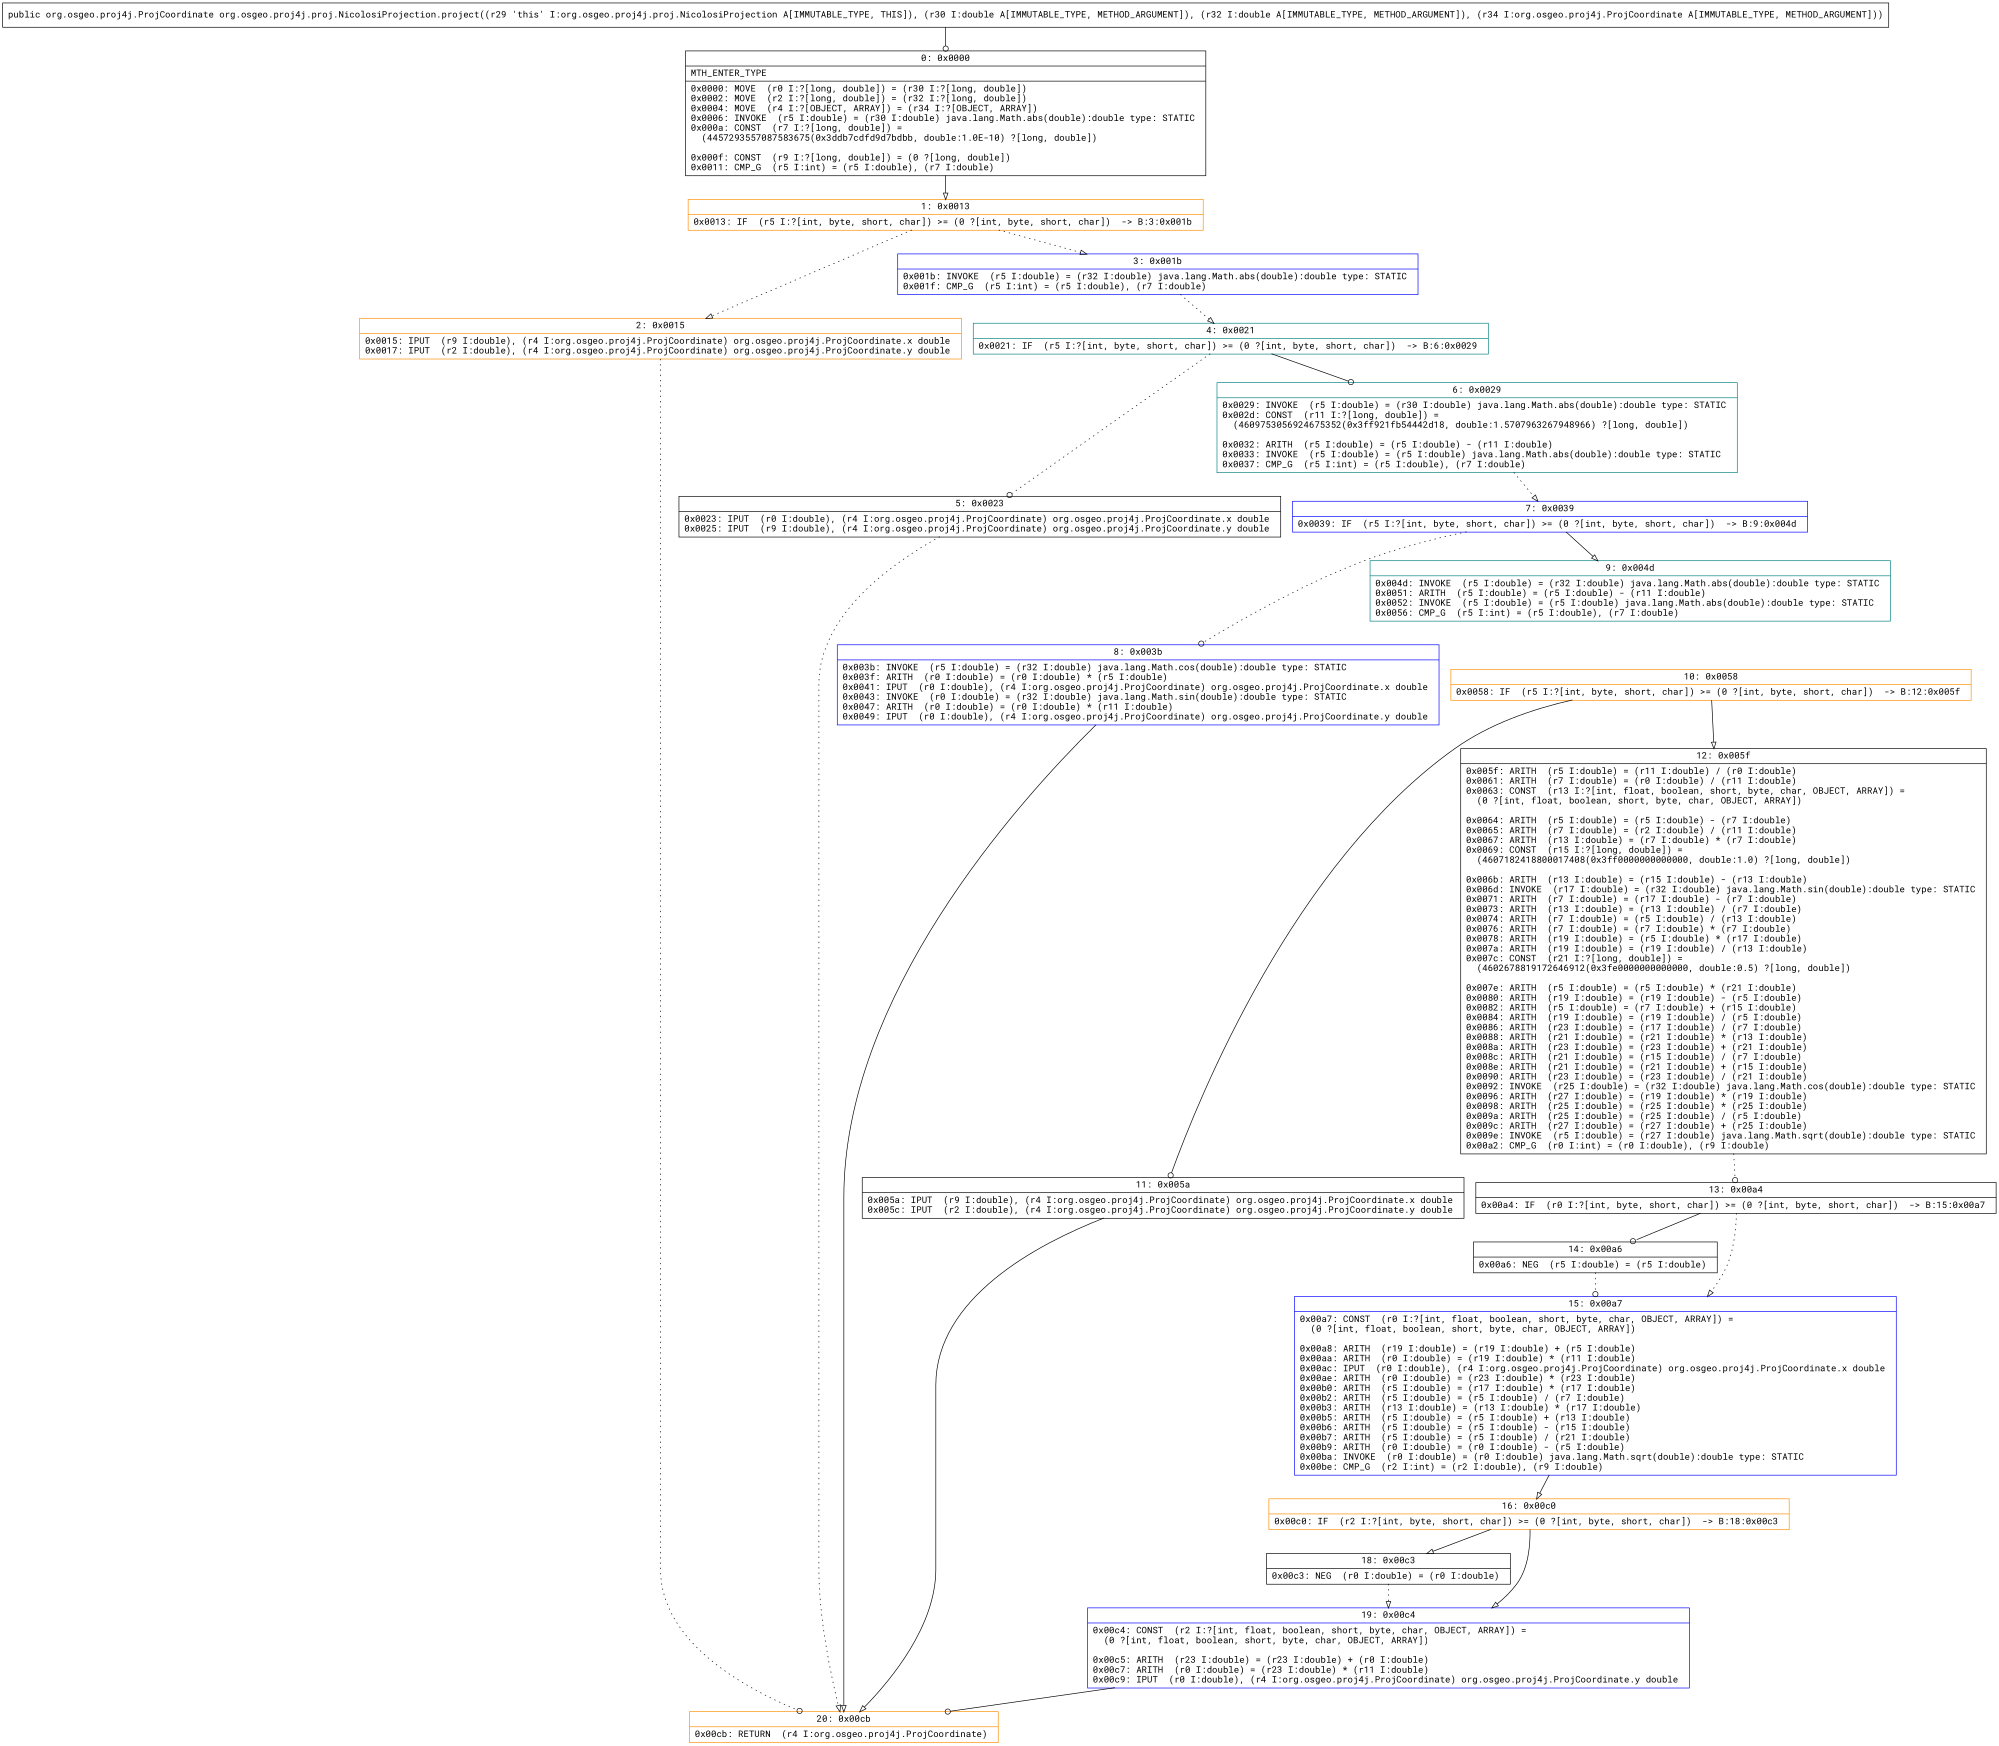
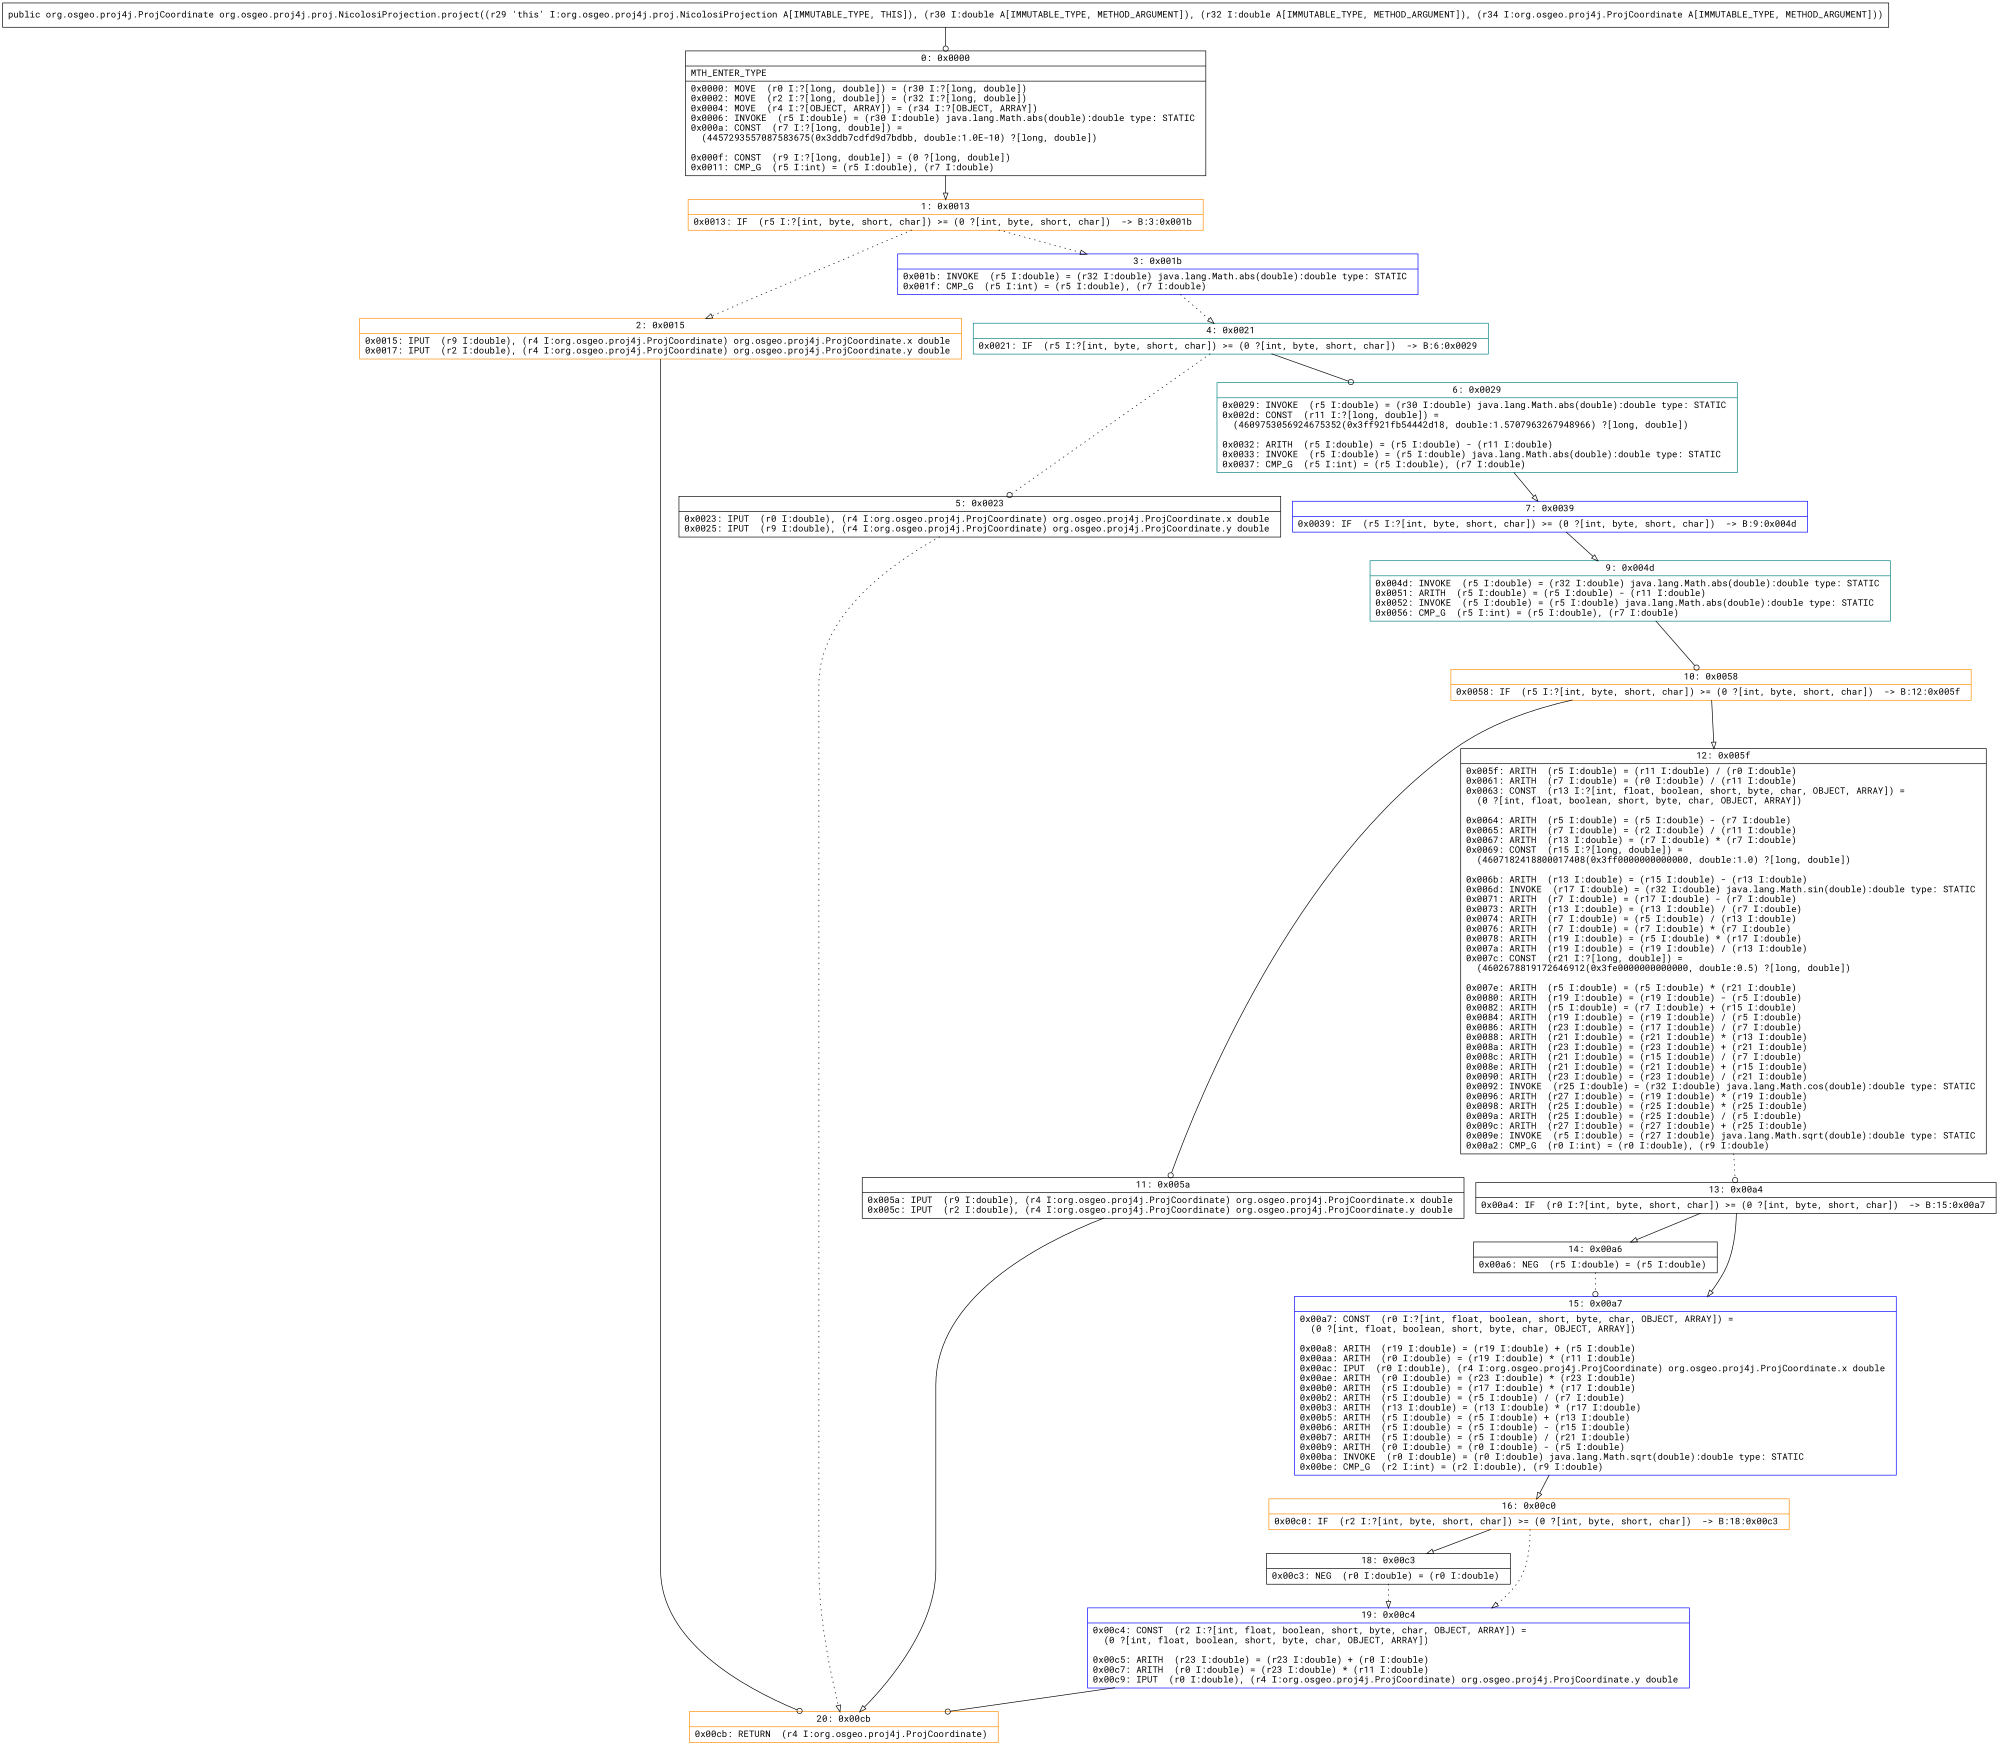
(1524, 484) -> (1524, 484)
none -> (1675, 643)
(1138, 685) -> none
(661, 1068) -> (661, 1068)
(1669, 1226) -> (1669, 1226)
(1731, 1255) -> (1731, 1255)
(1524, 1571) -> (1524, 1571)
